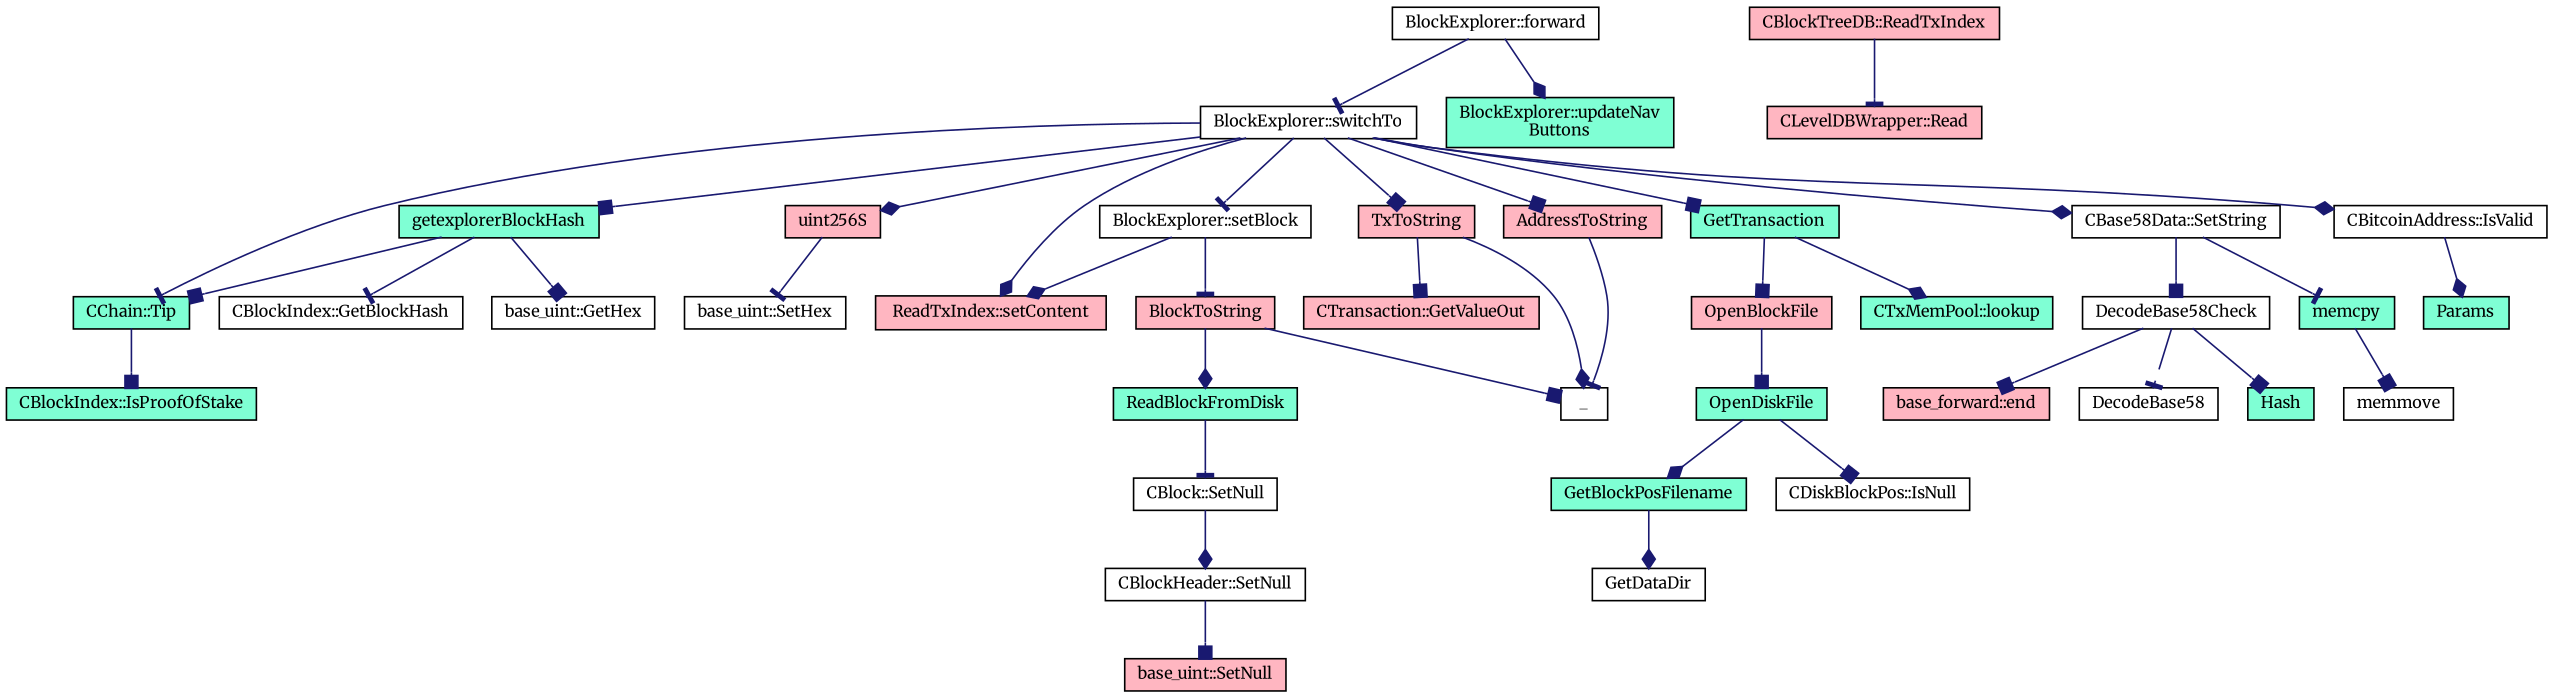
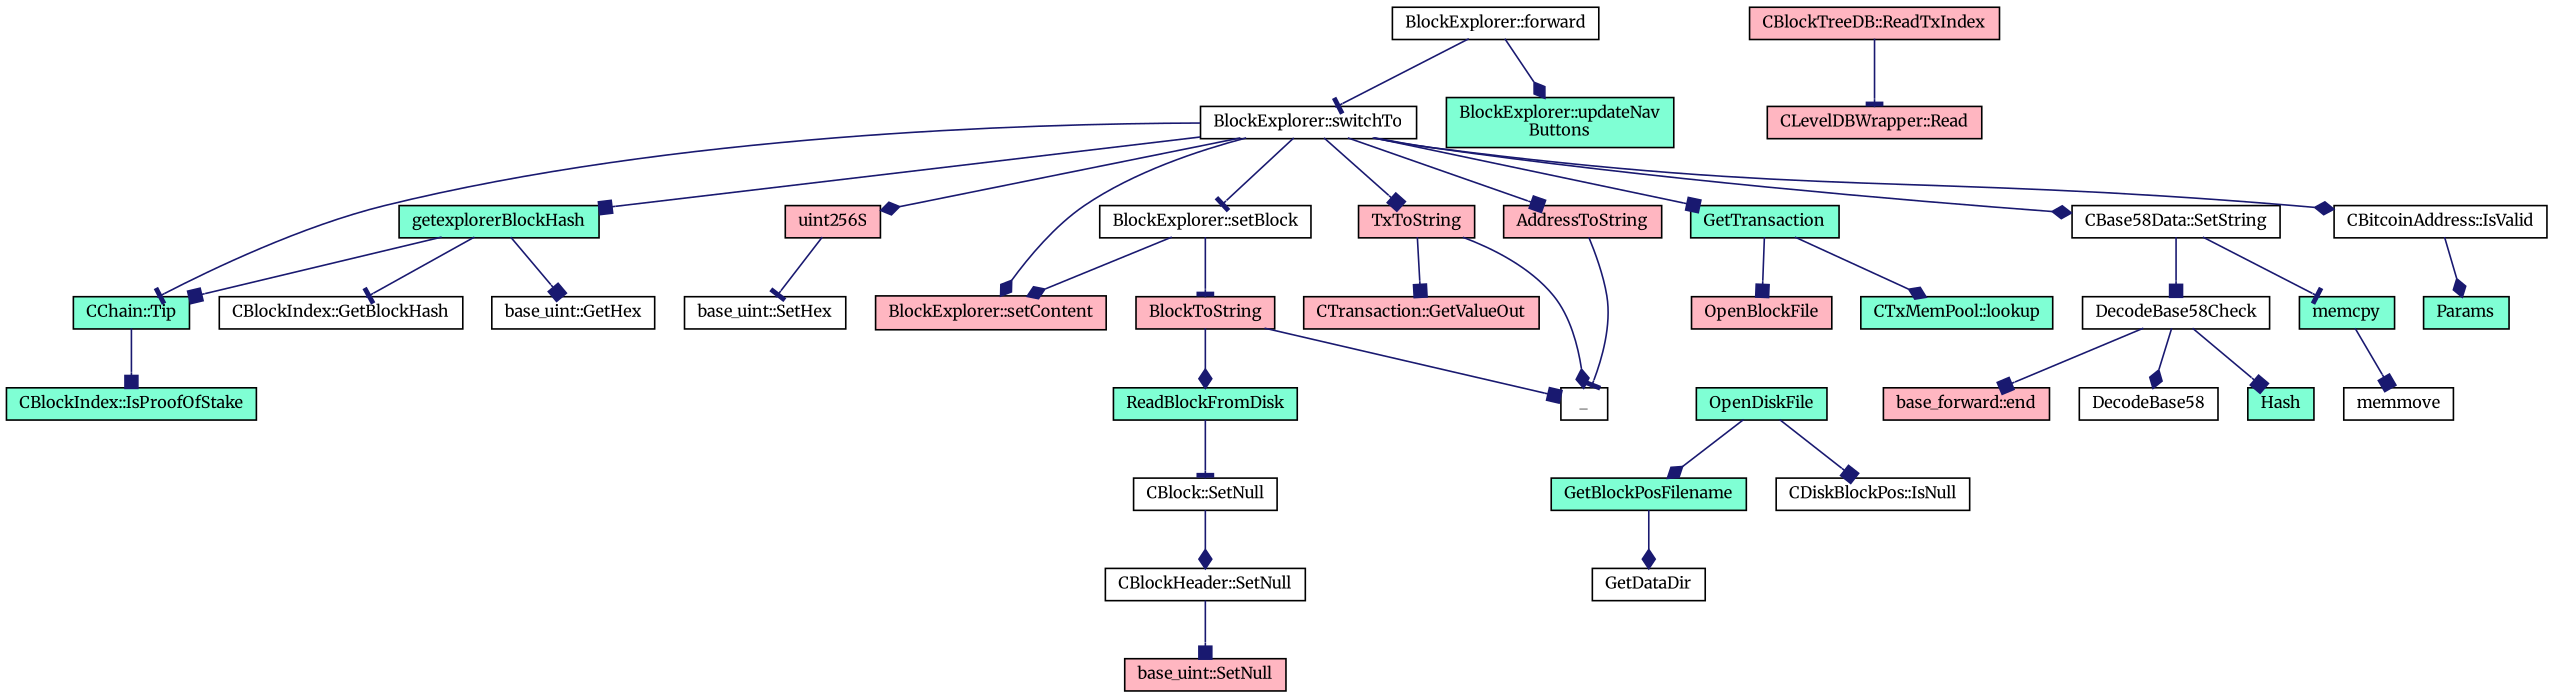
(991, 313) -> (991, 313)
(2165, 349) -> (2165, 349)
(1762, 350) -> none
